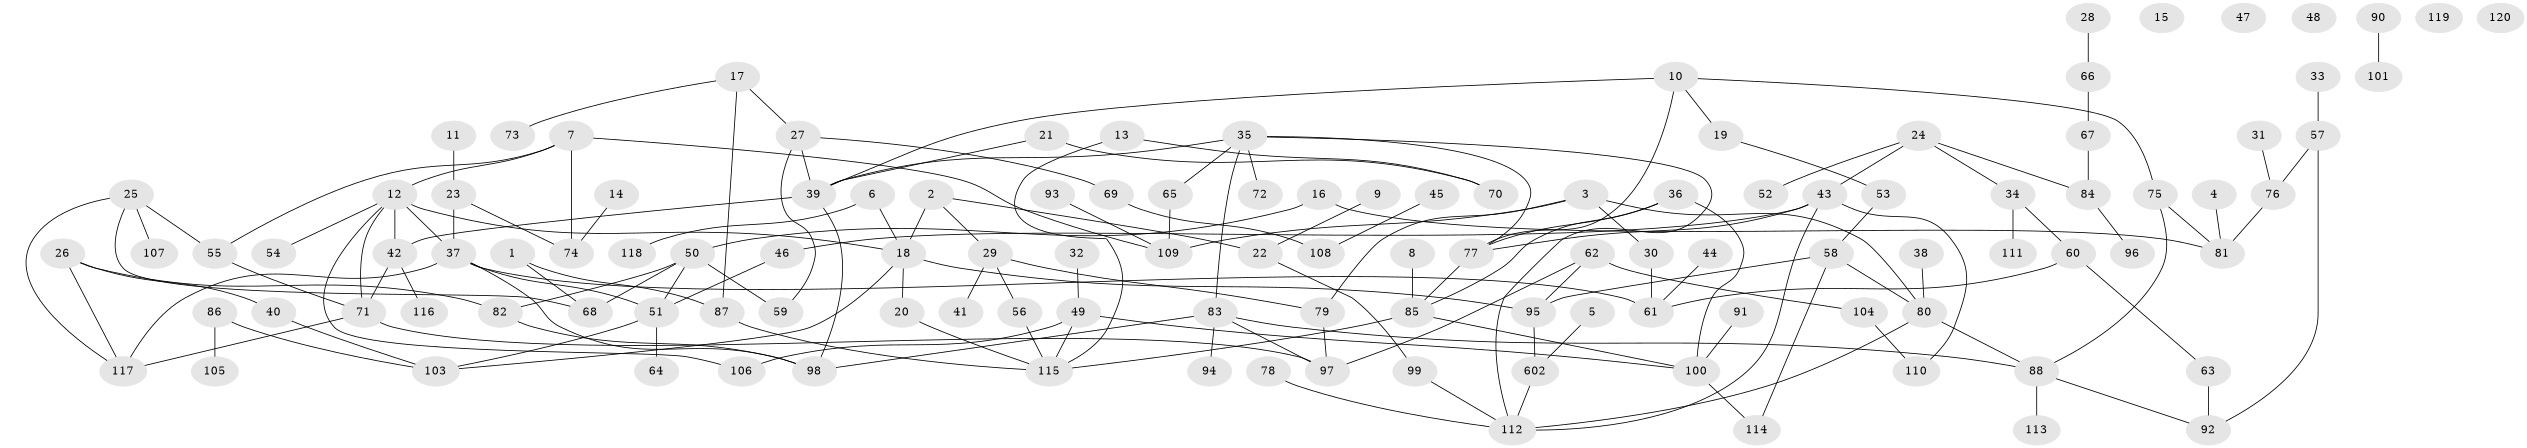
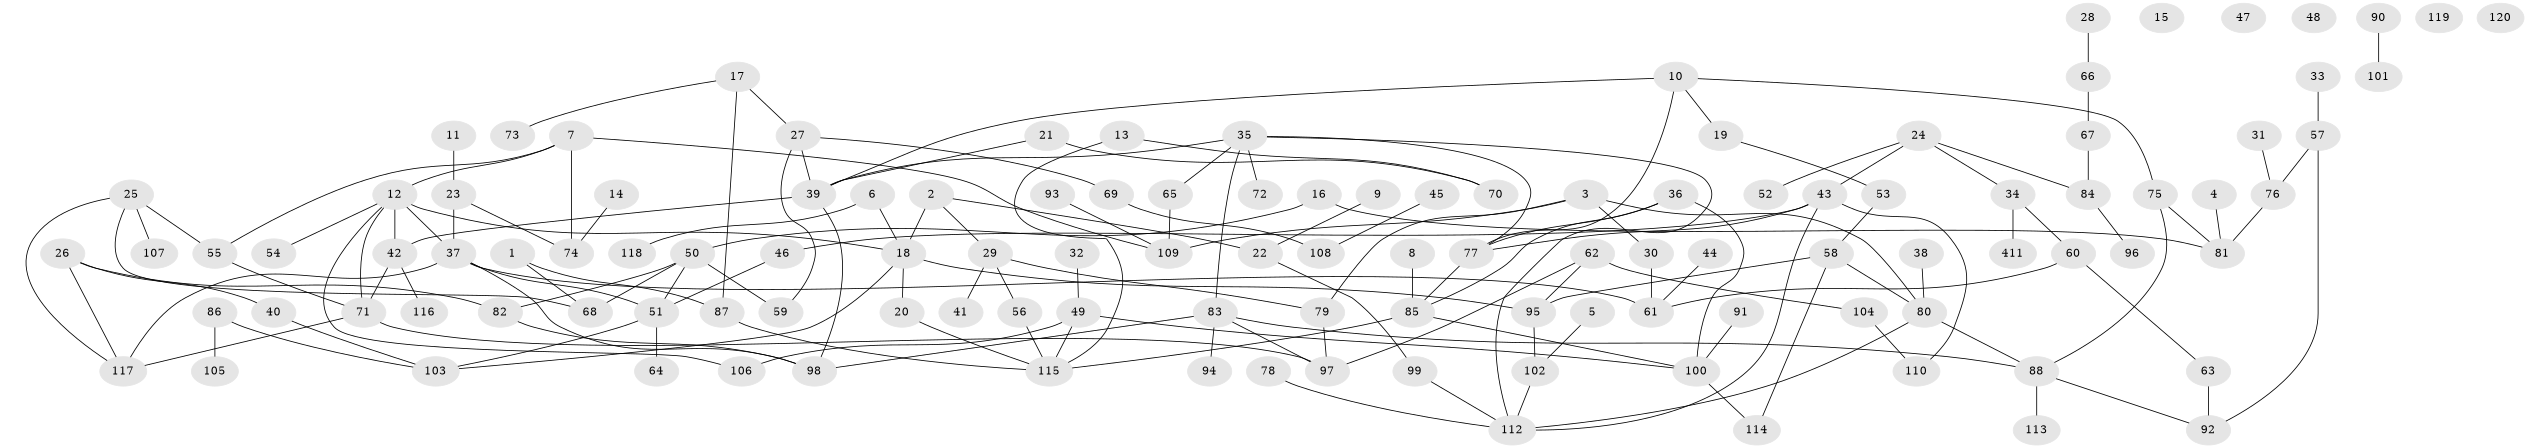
(2013, 254) -> (2013, 254)
(1535, 371) -> (1535, 371)
